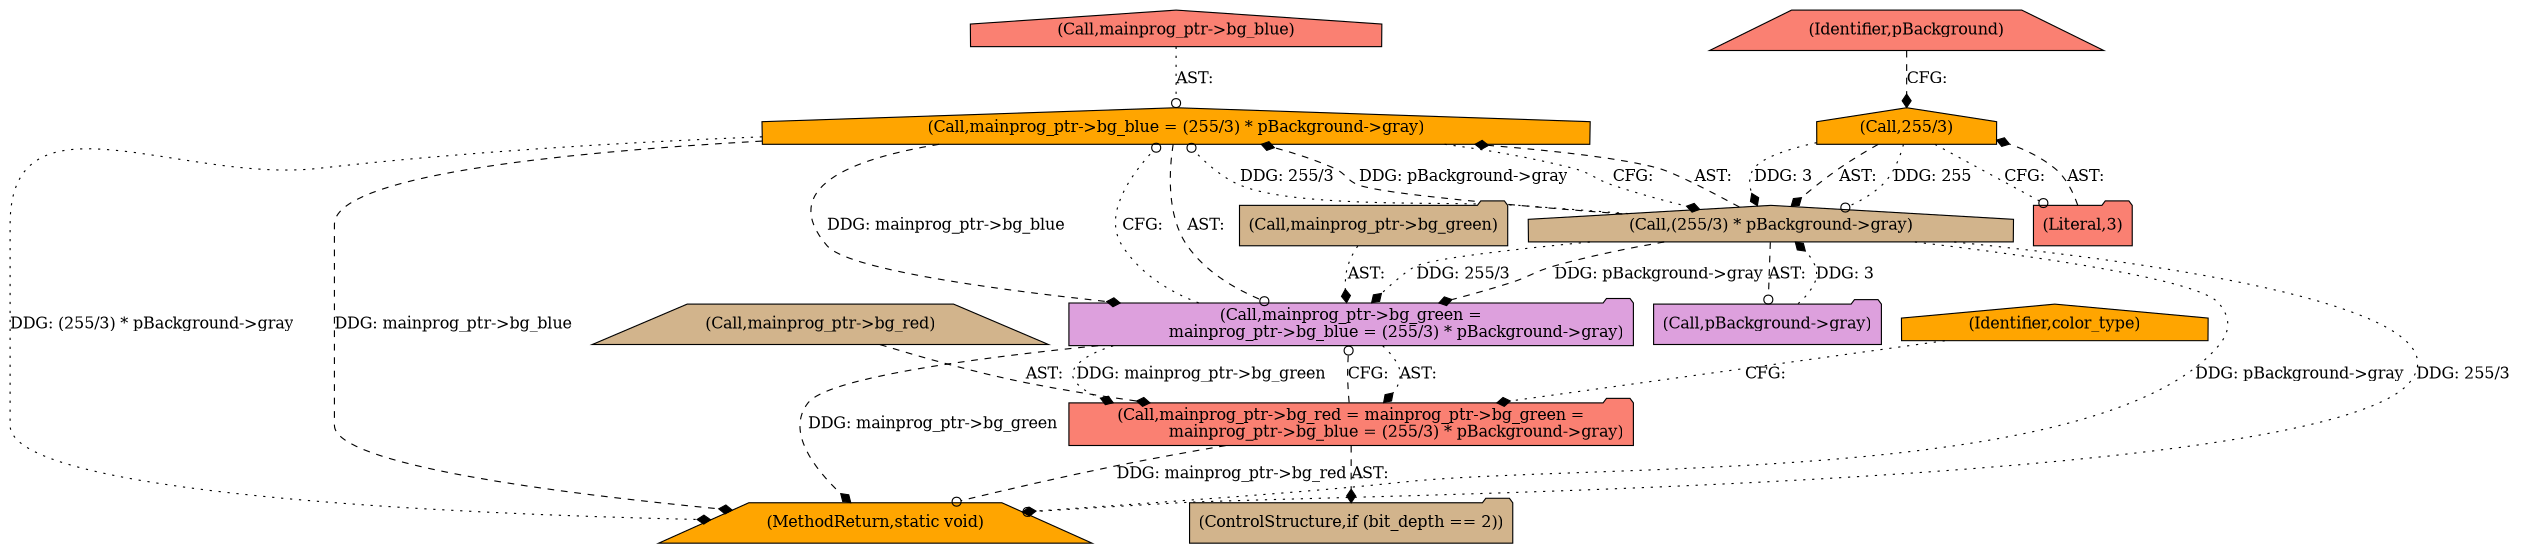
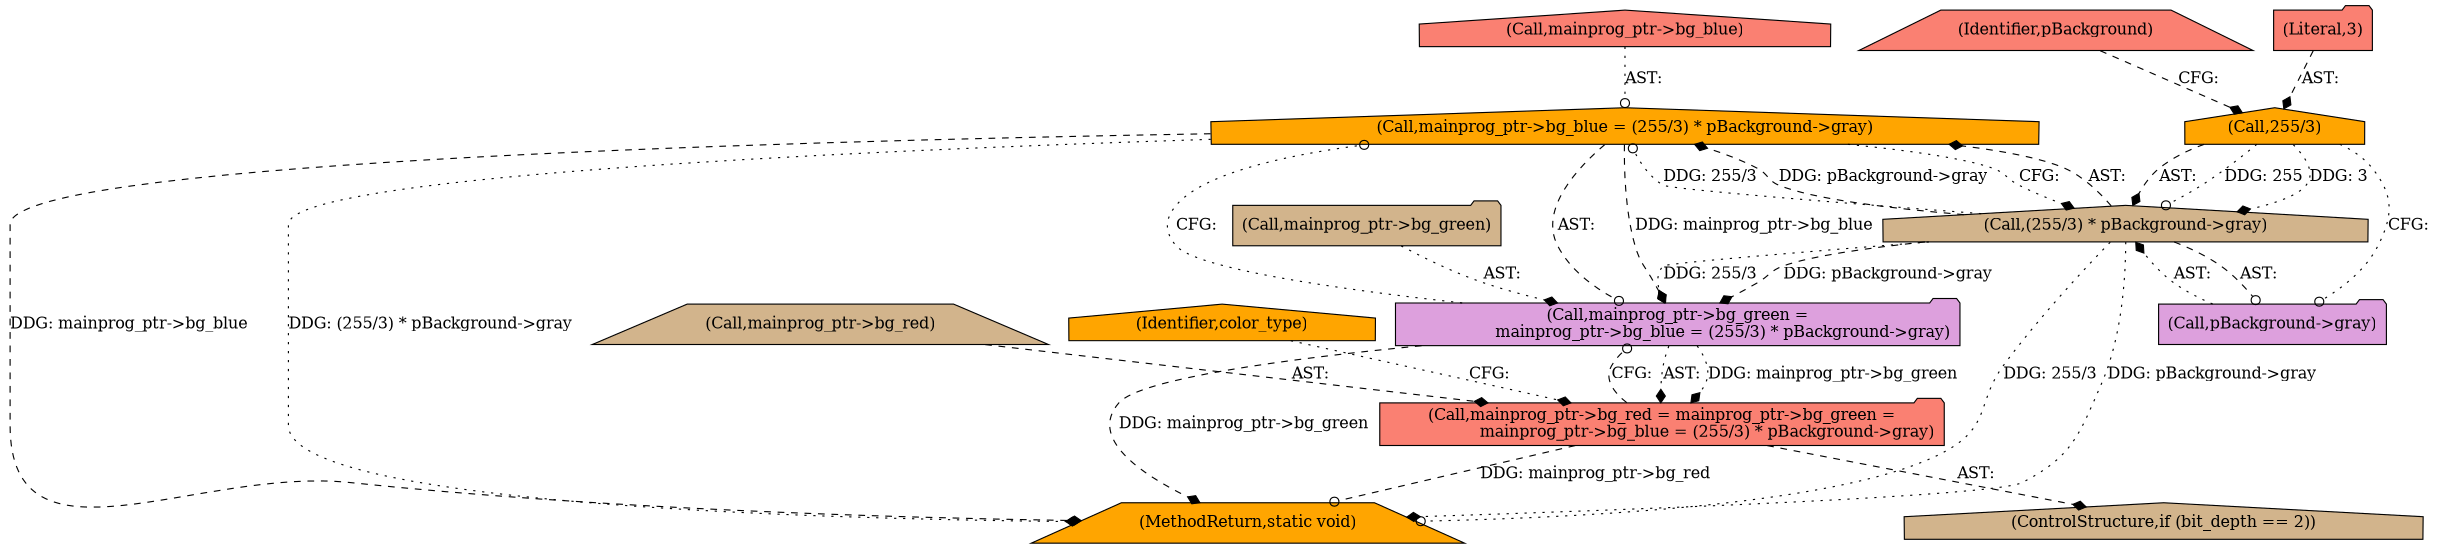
(1987, 173) -> (2387, 224)
(1845, 274) -> (2195, 274)
(1351, 523) -> (2164, 523)
